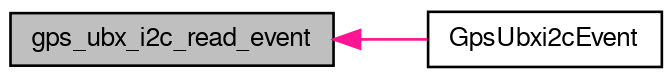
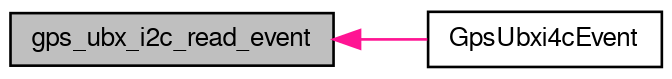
(545, 39) -> (545, 39)
